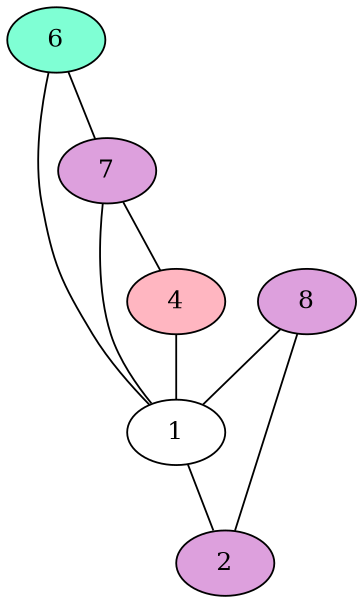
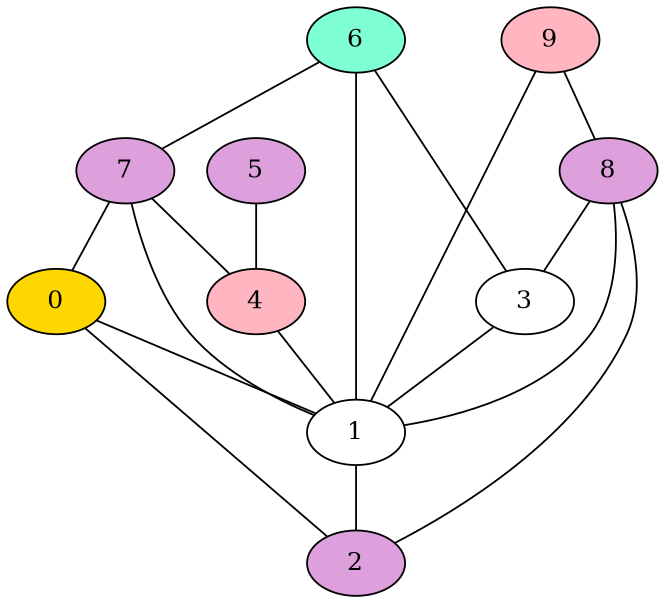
none -> (550, 40)
none -> (256, 171)
none -> (56, 302)
none -> (525, 302)
